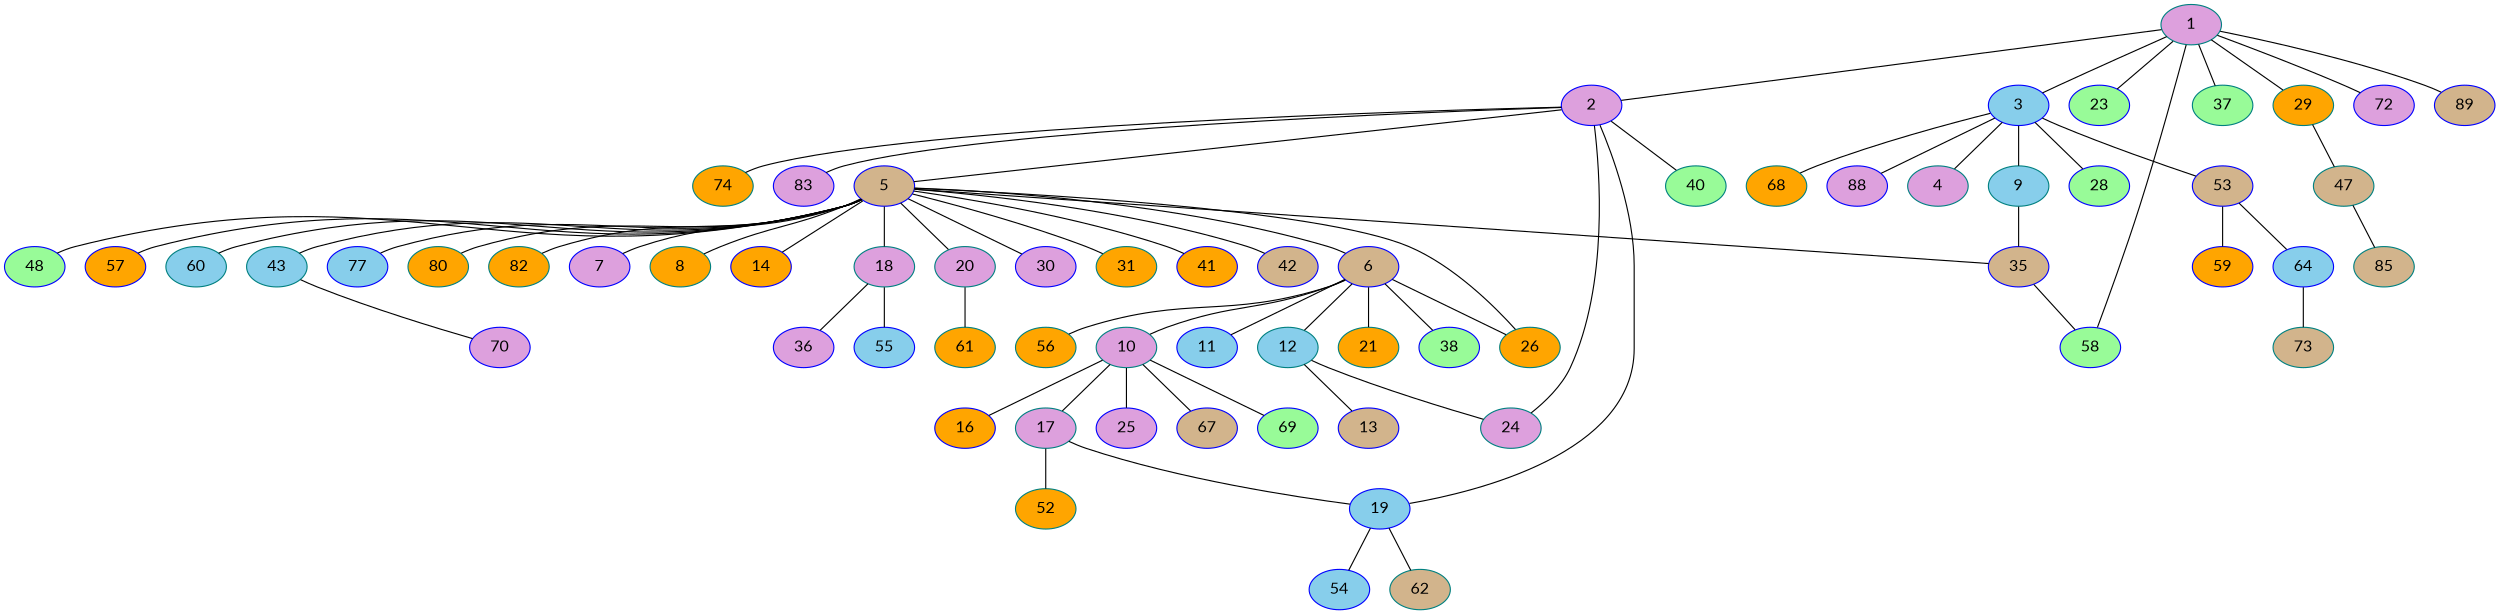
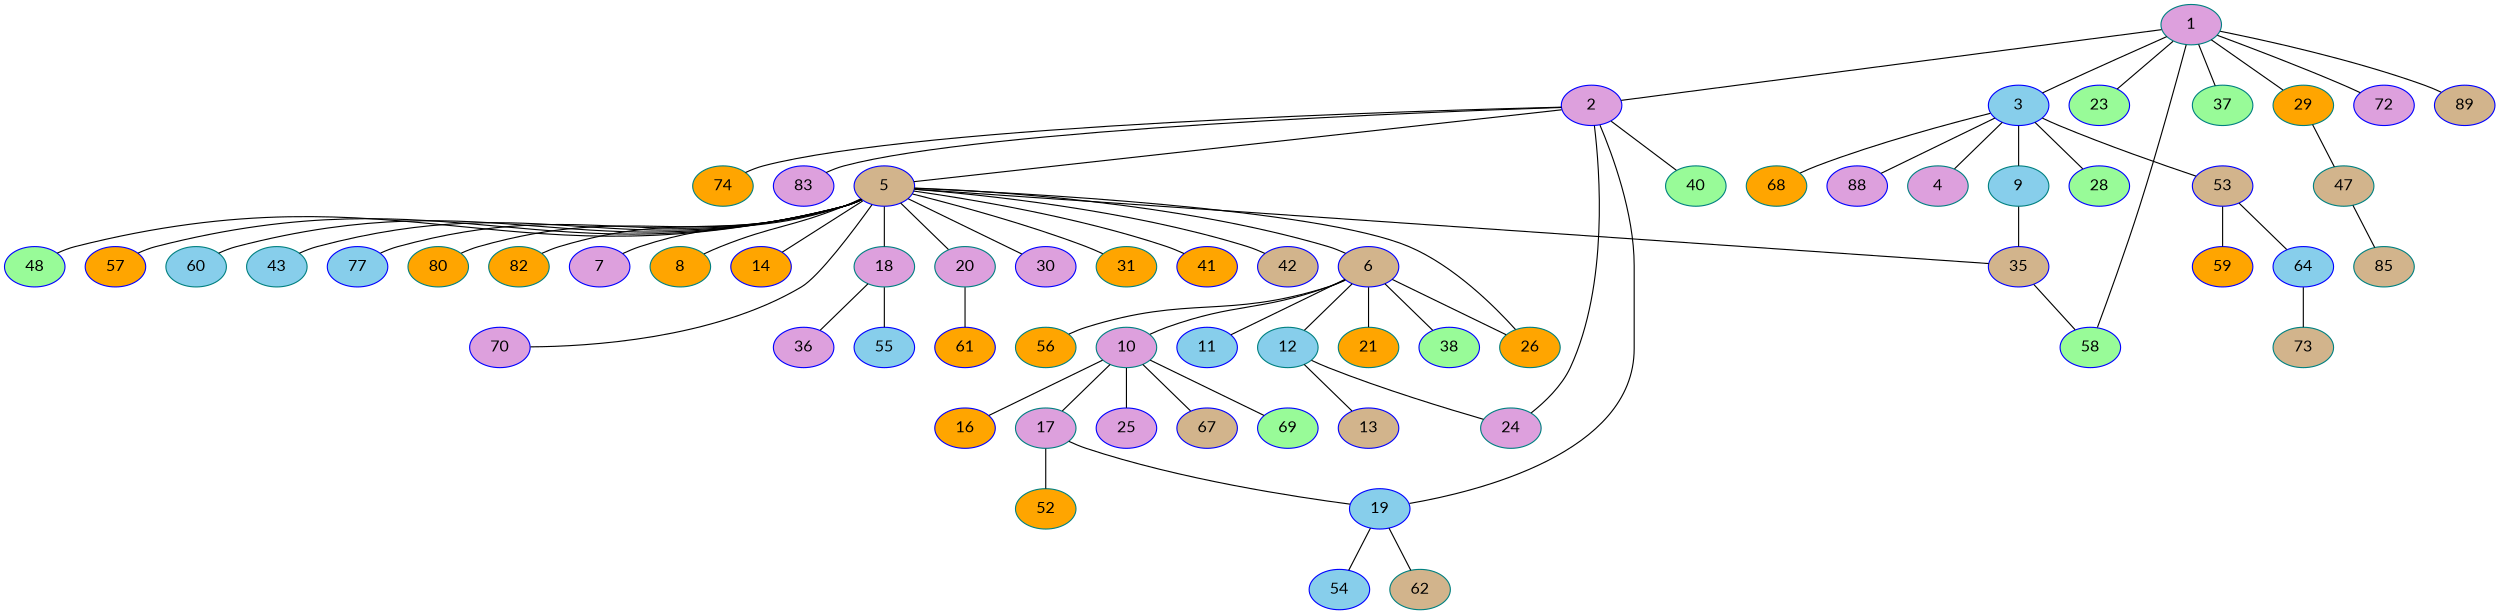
(386, 312) -> (723, 320)
(965, 347) -> (965, 347)
